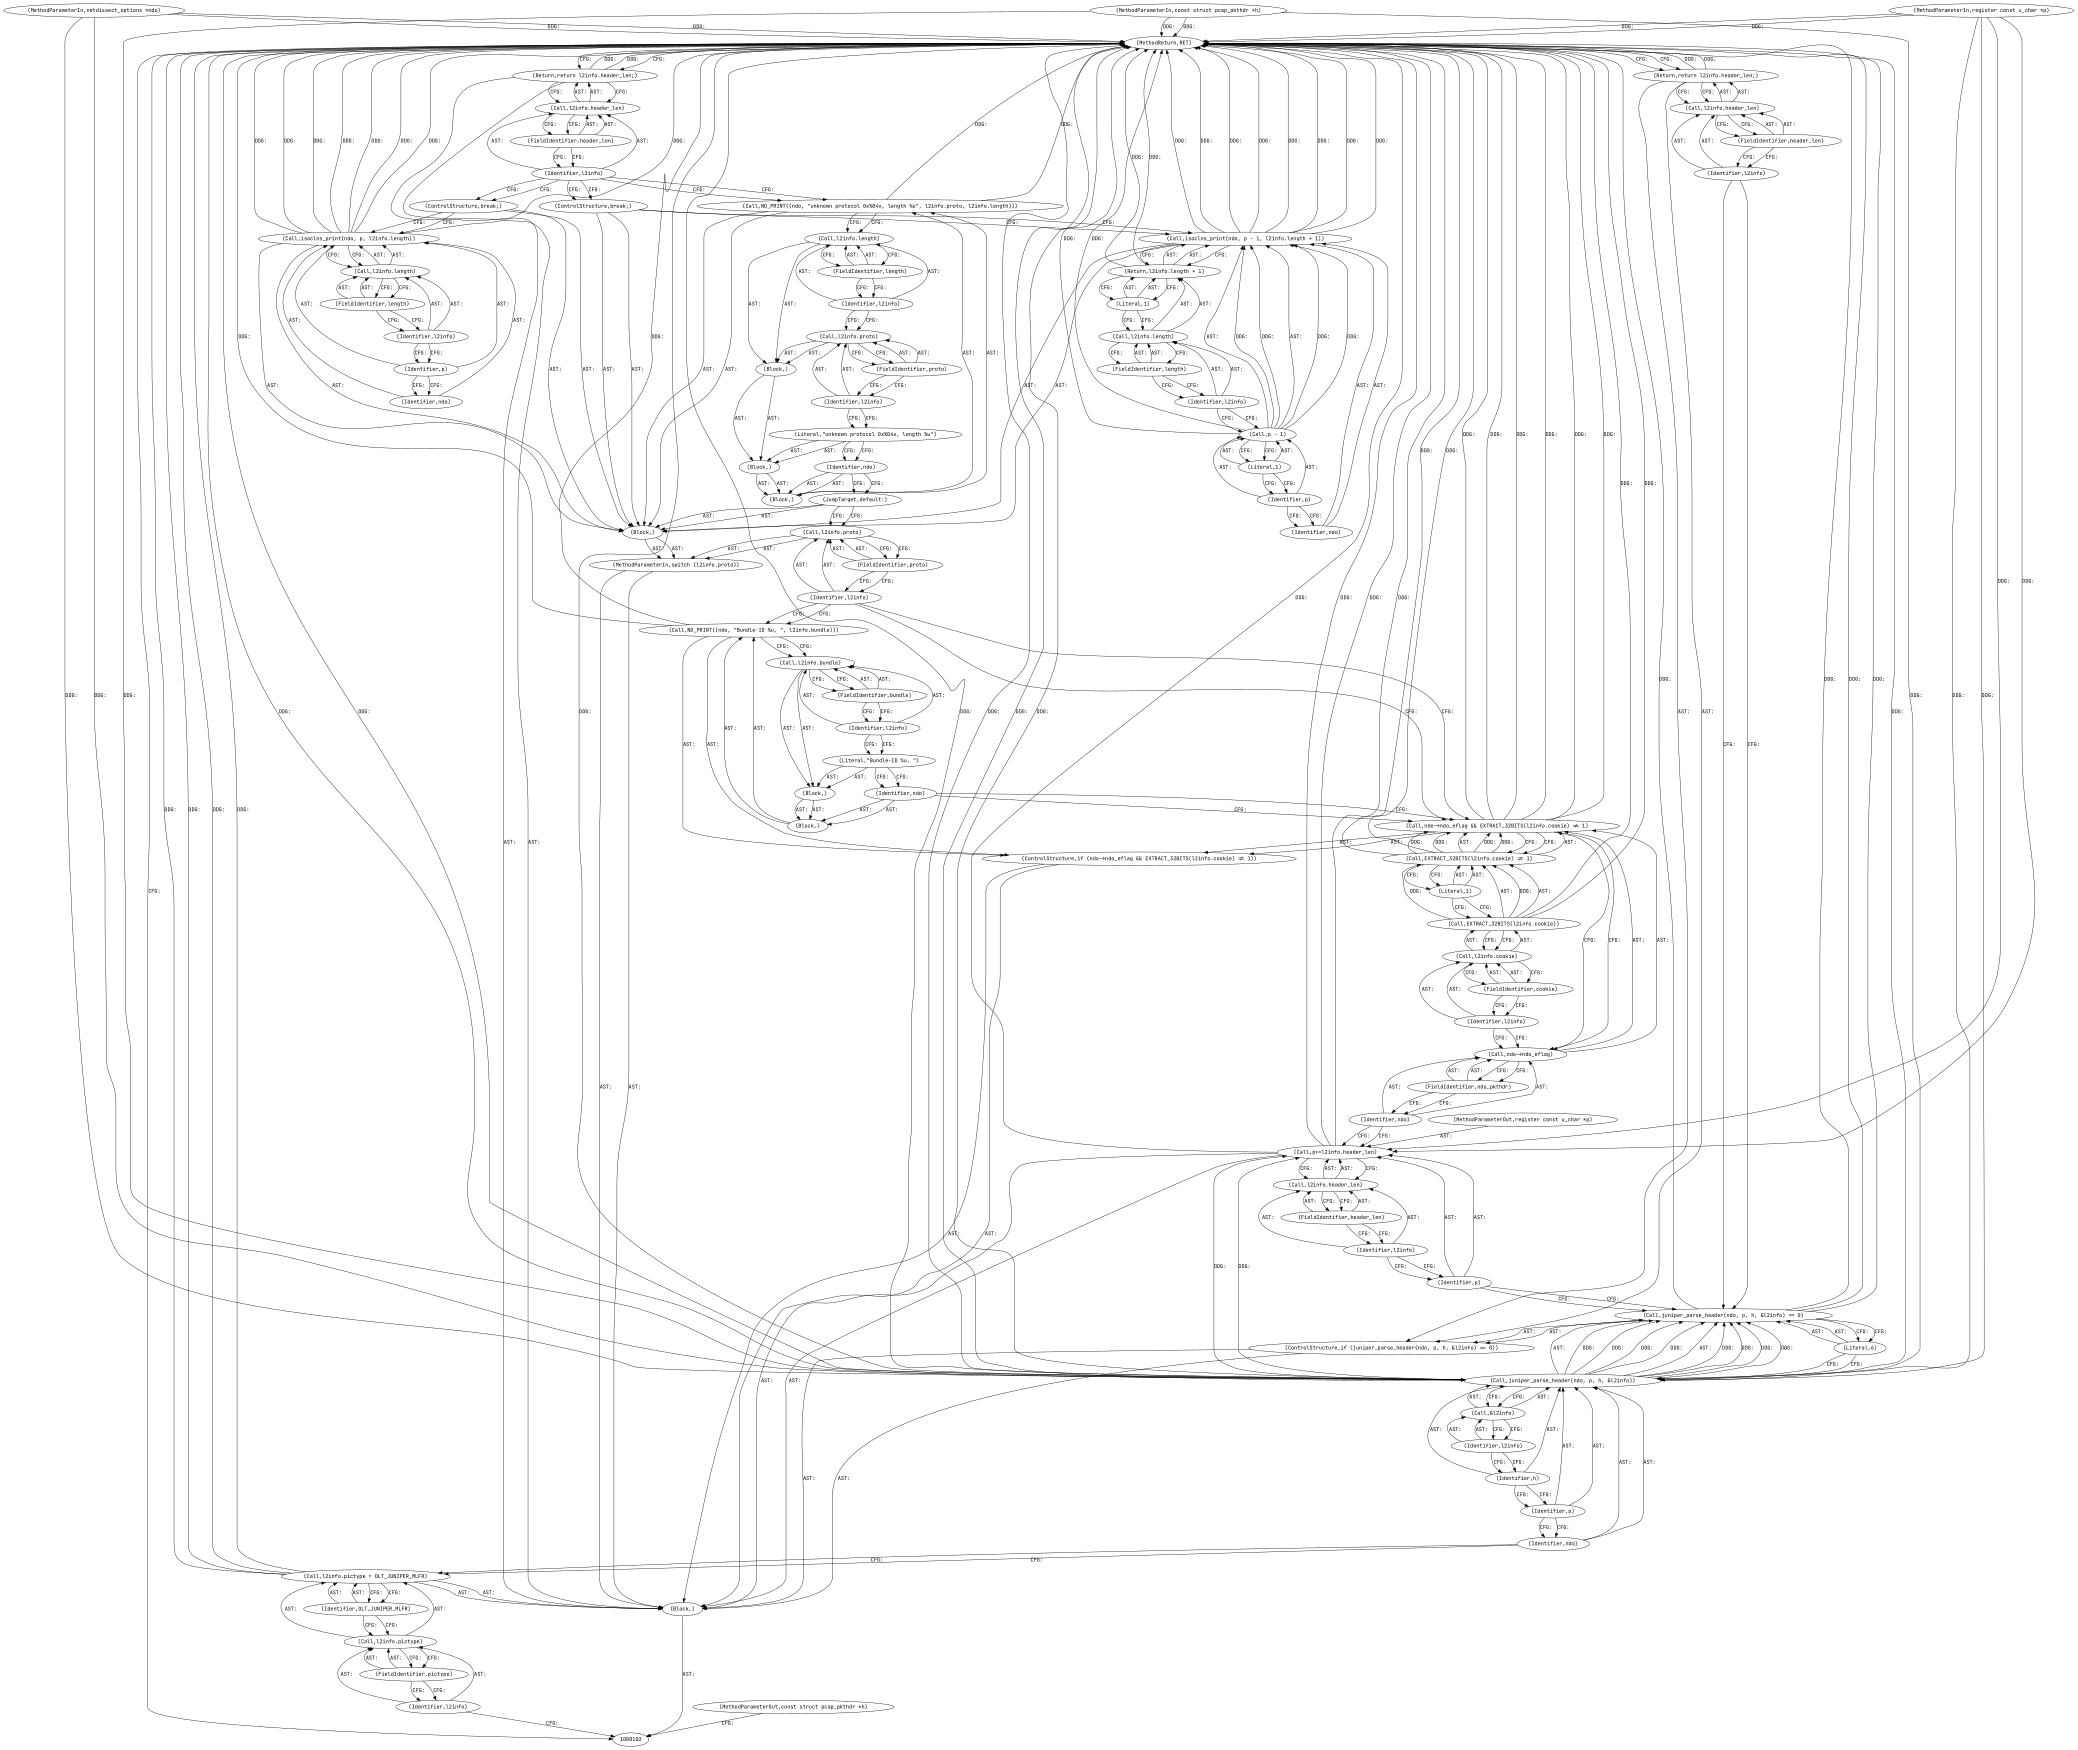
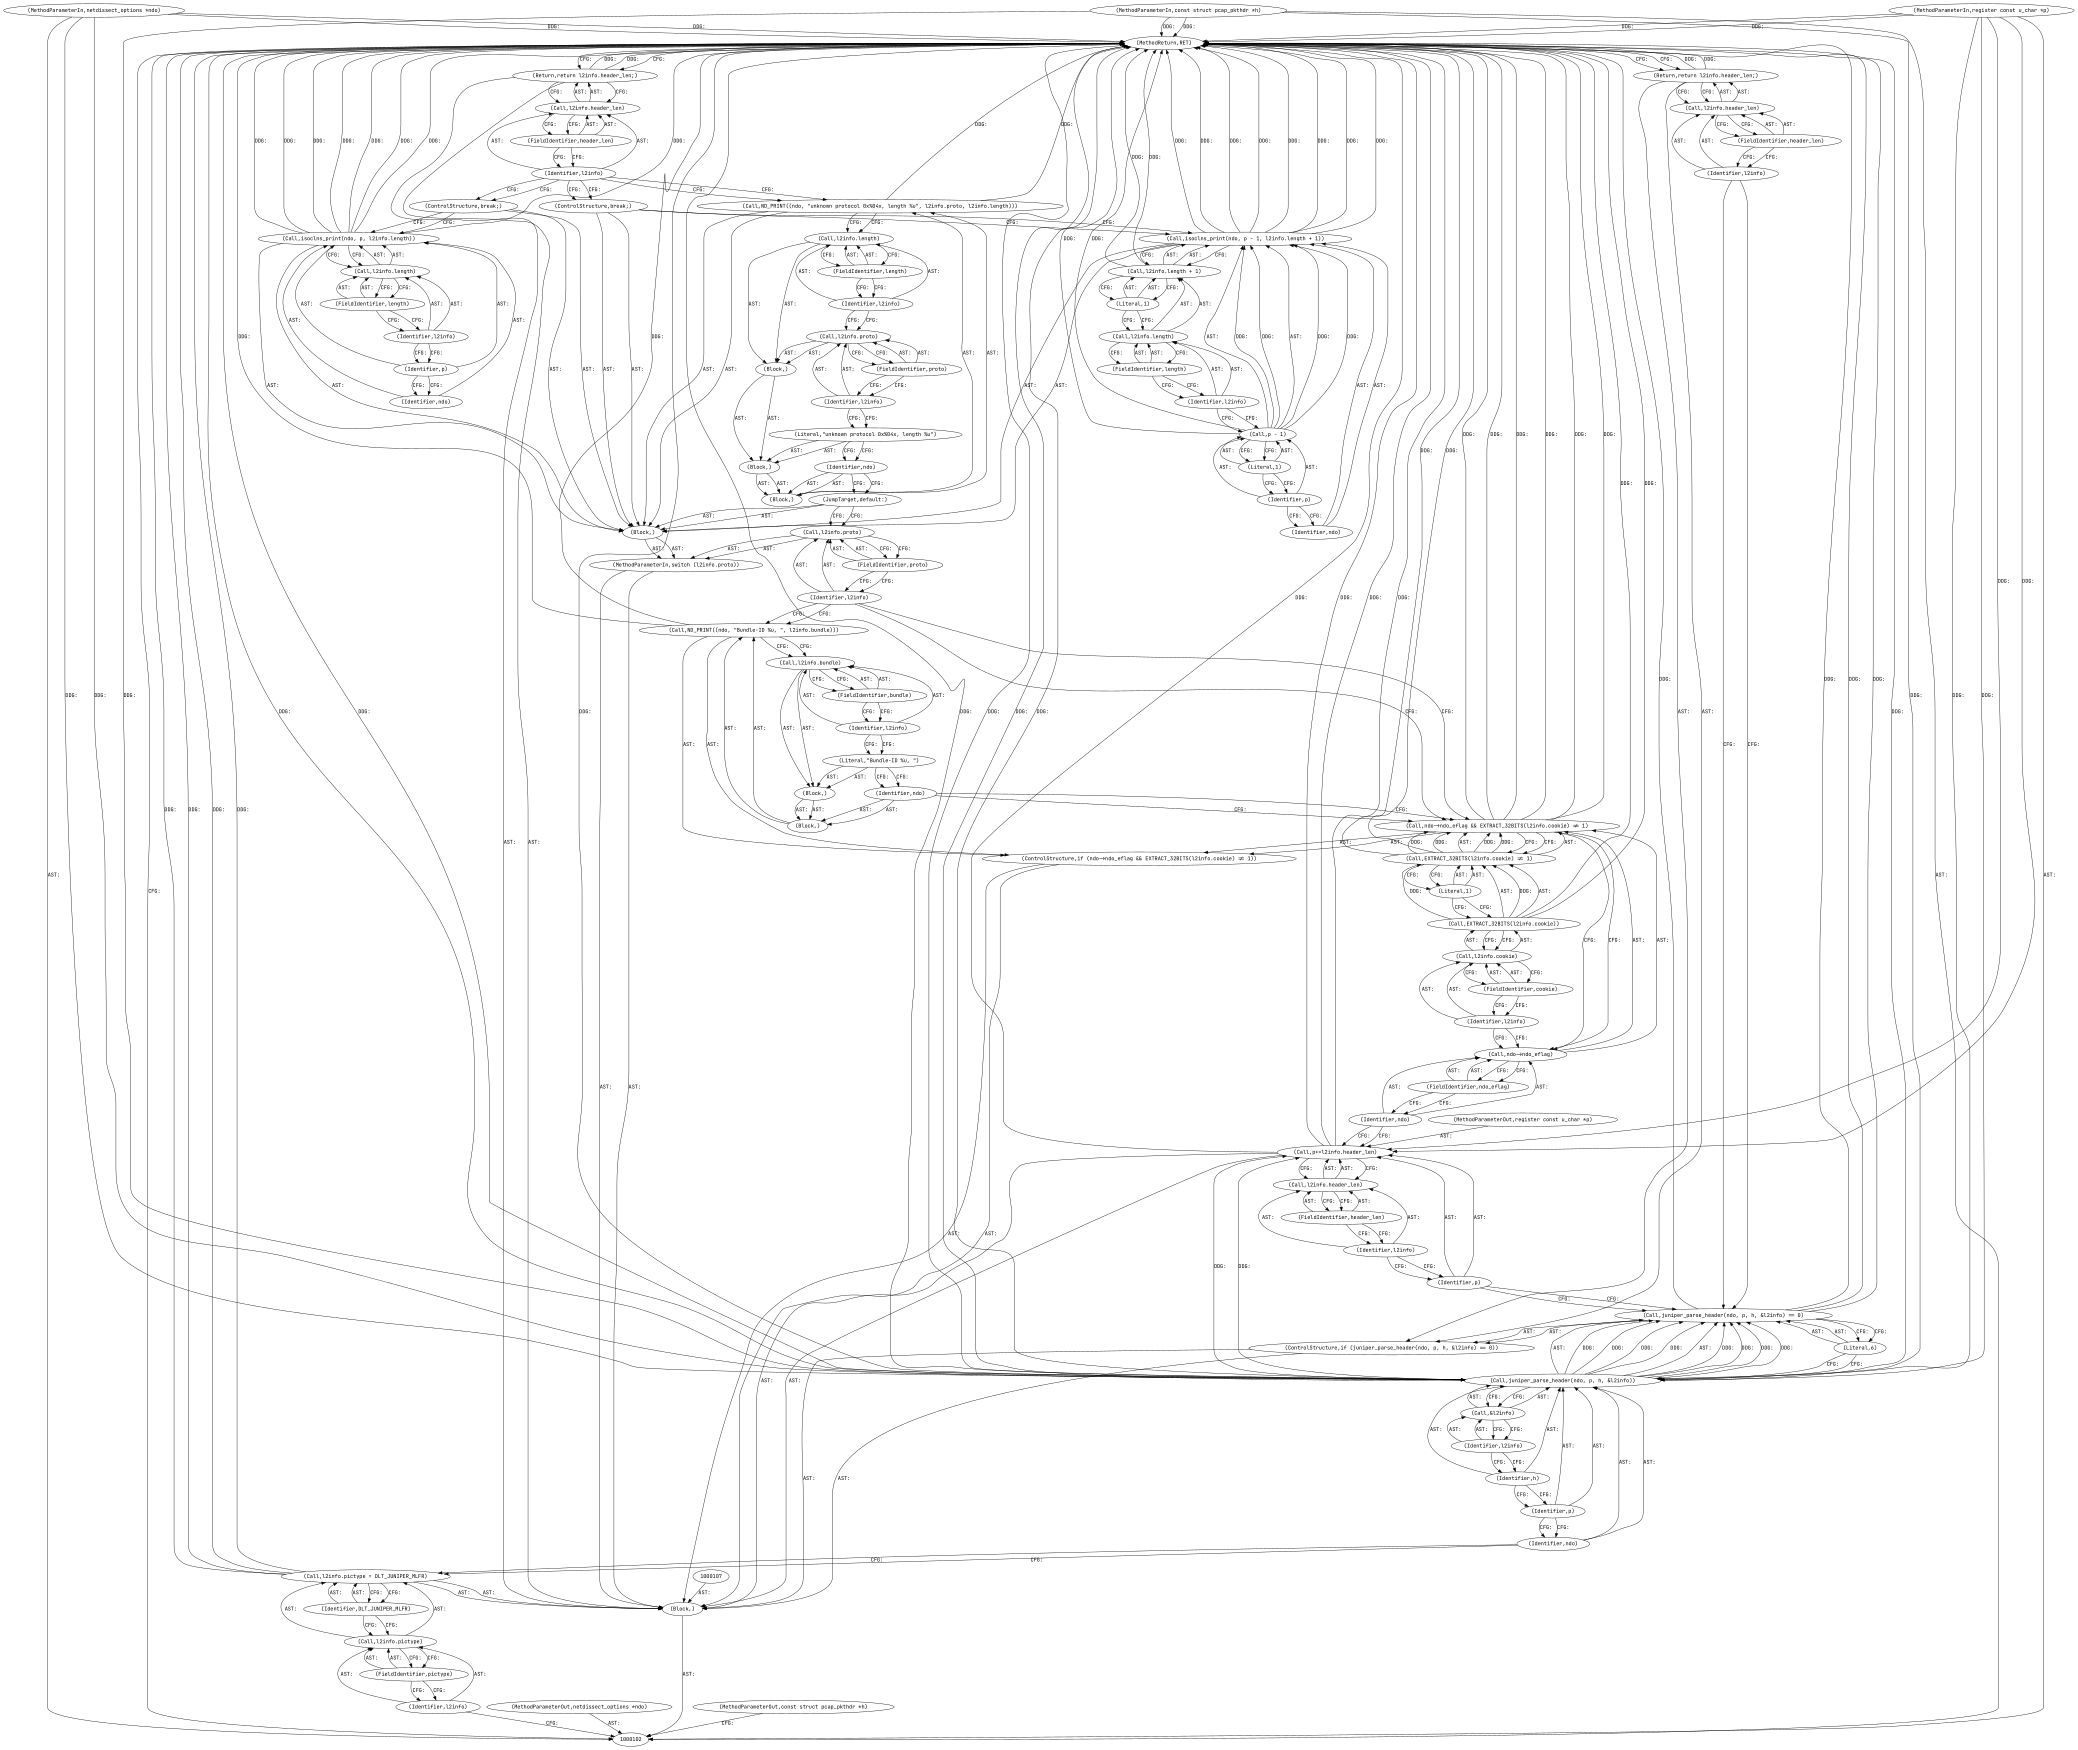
(1164, 272) -> (1164, 272)
(1468, 1087) -> (1468, 1087)
none -> (48, 1139)
none -> (1976, 1233)
none -> (2043, 1552)
none -> (711, 1576)
none -> (579, 1707)
